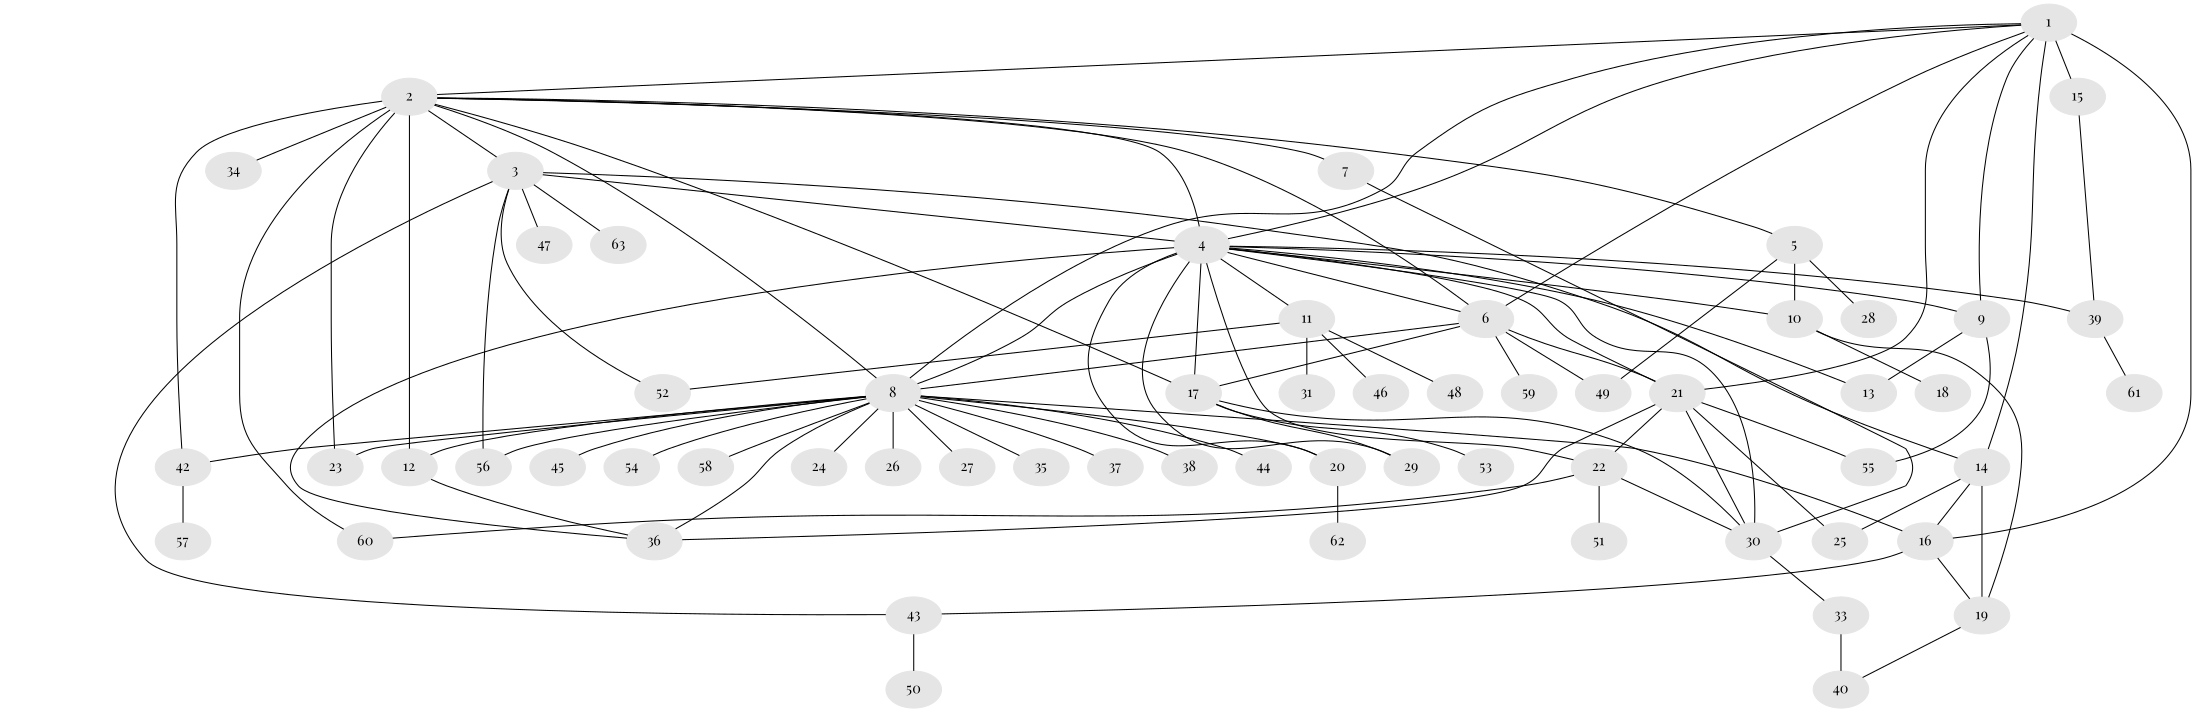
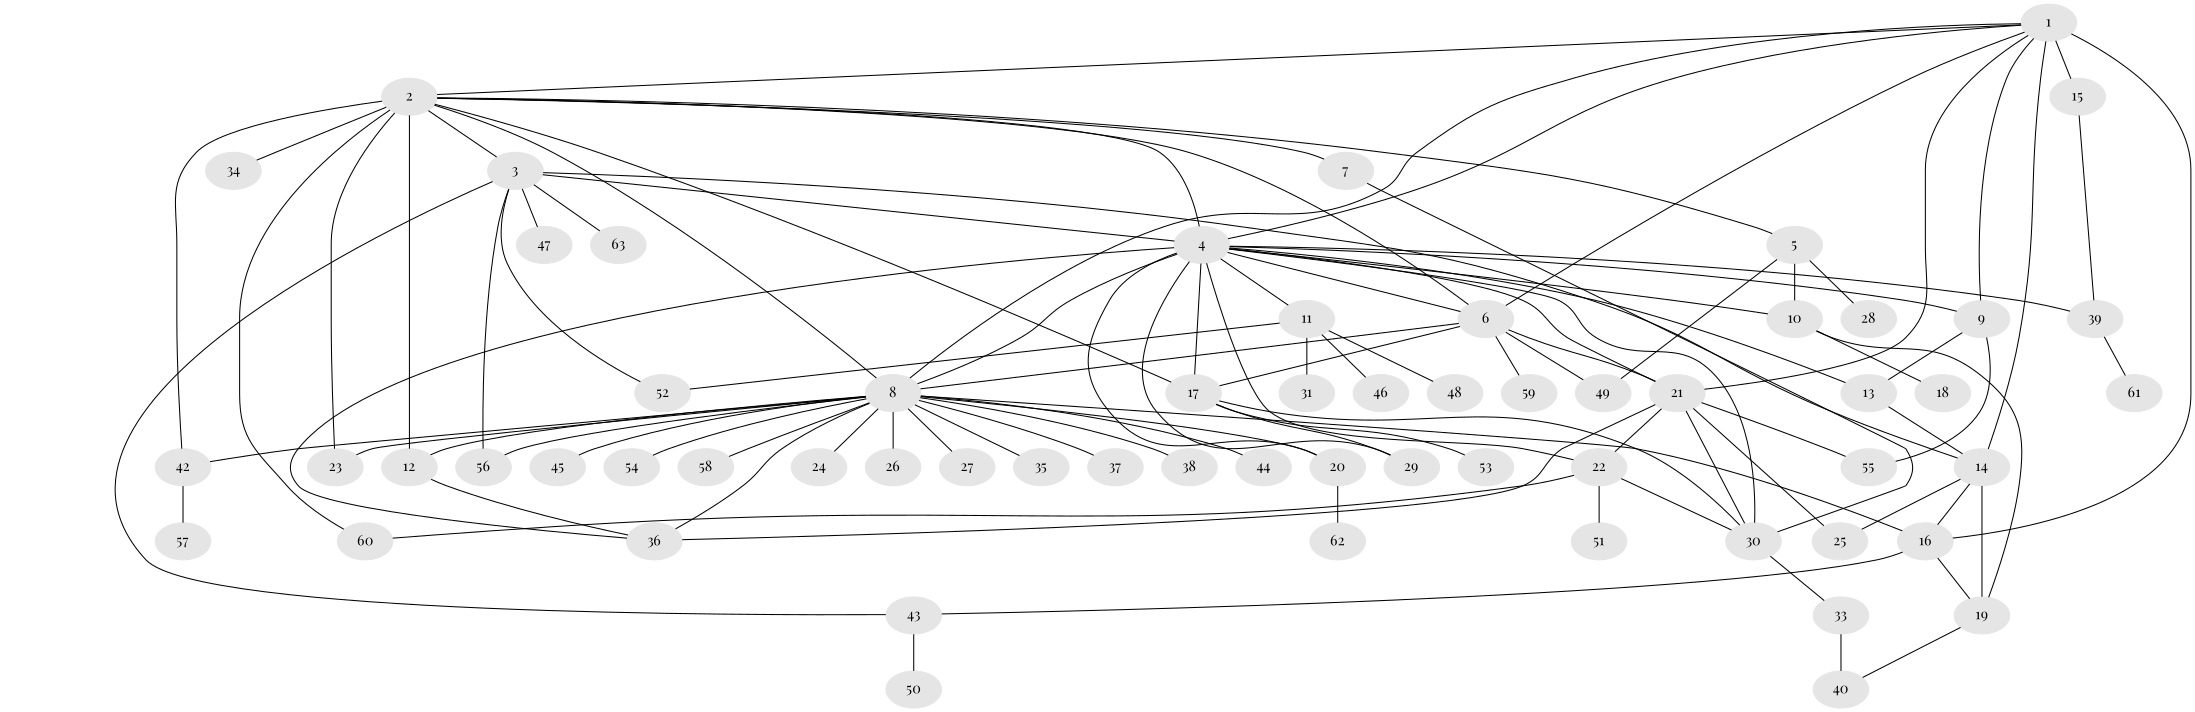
none -> (1926, 430)
